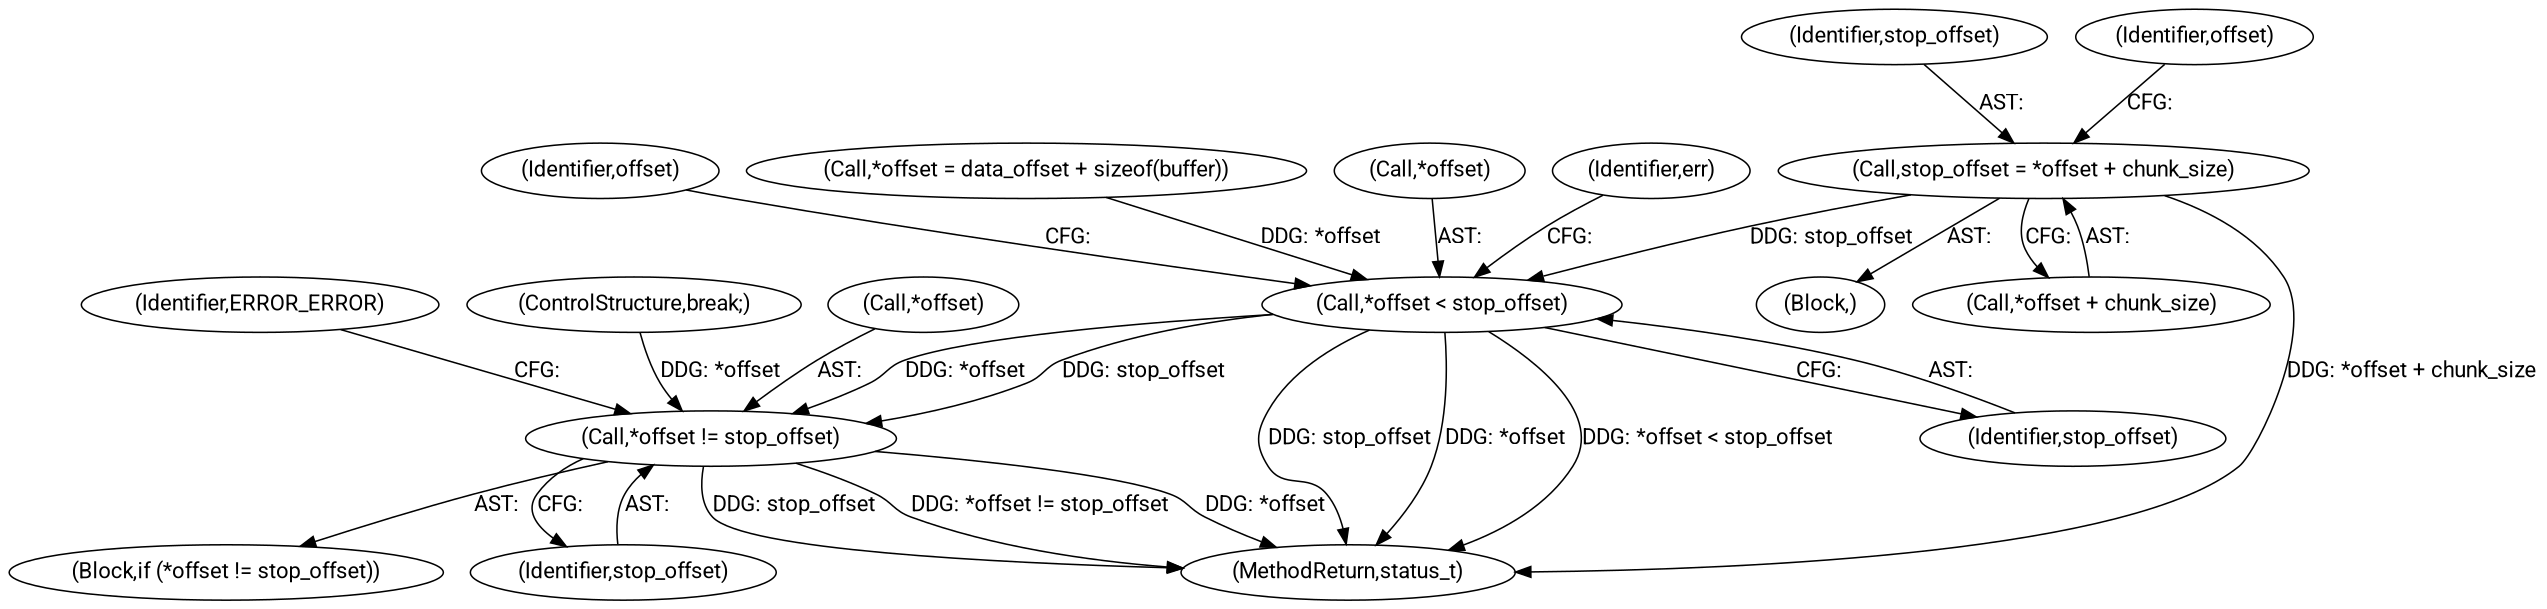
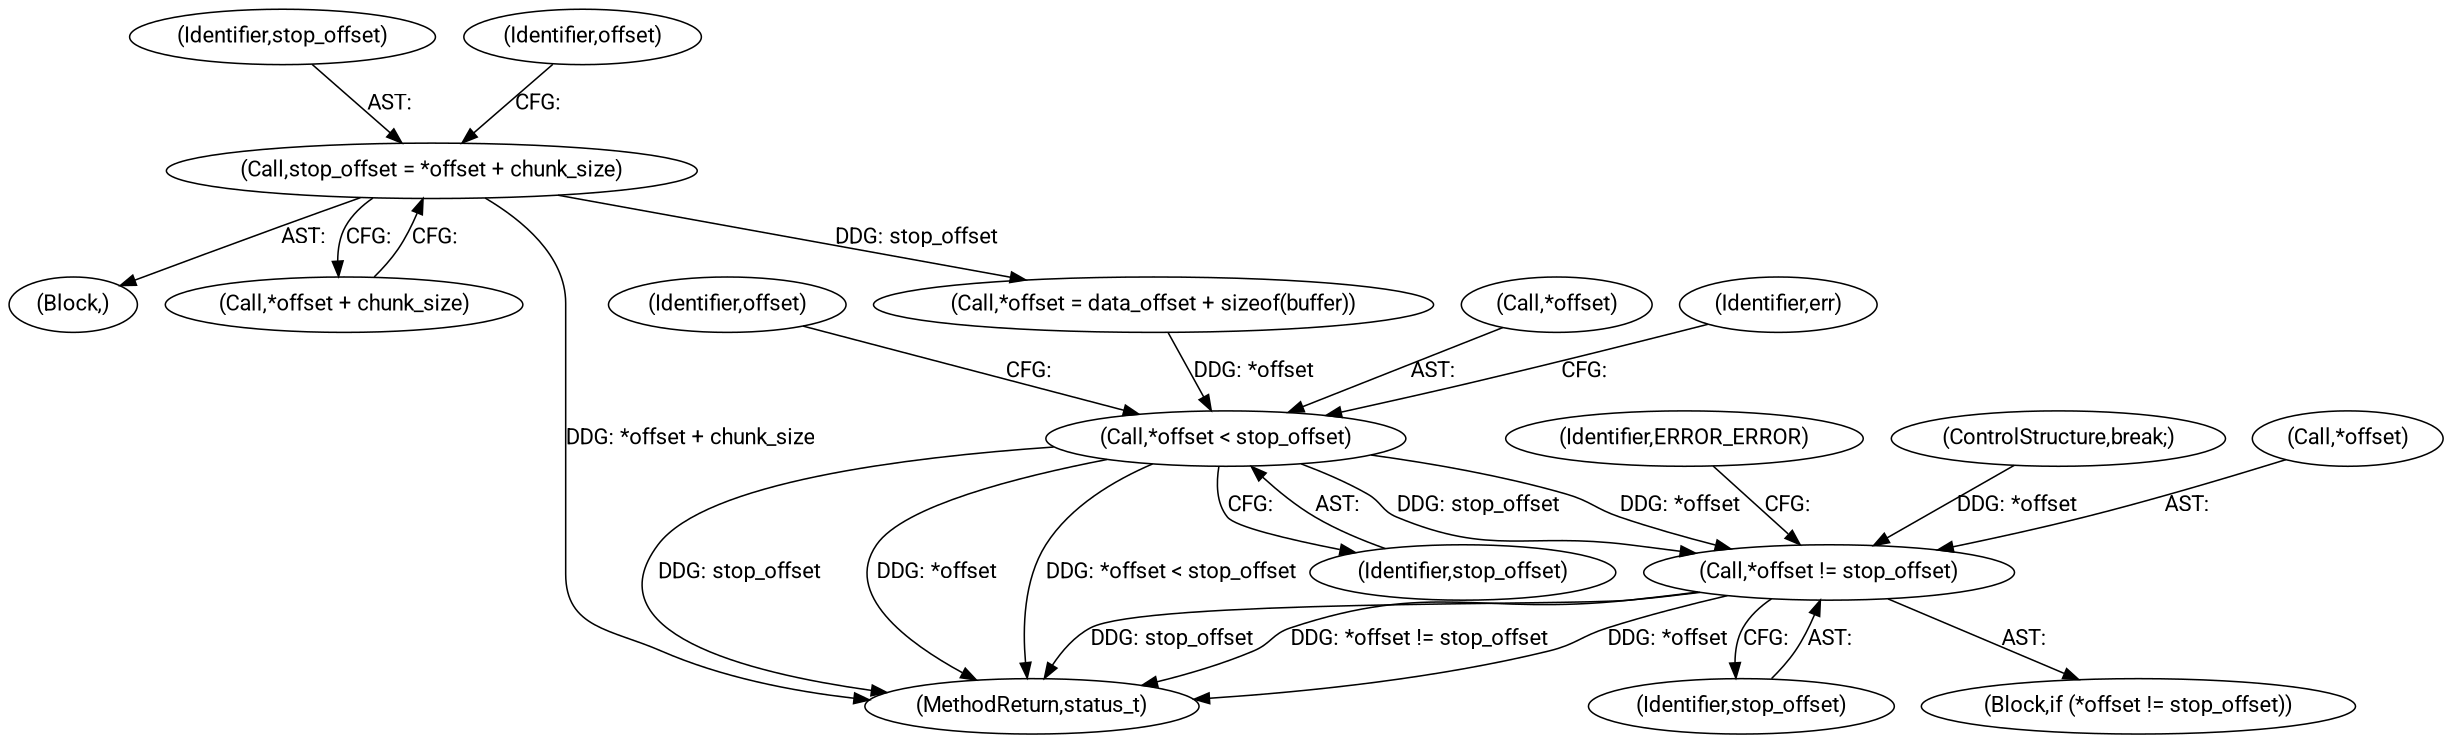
(1726, 231) -> (784, 236)
(2111, 238) -> (438, 238)
